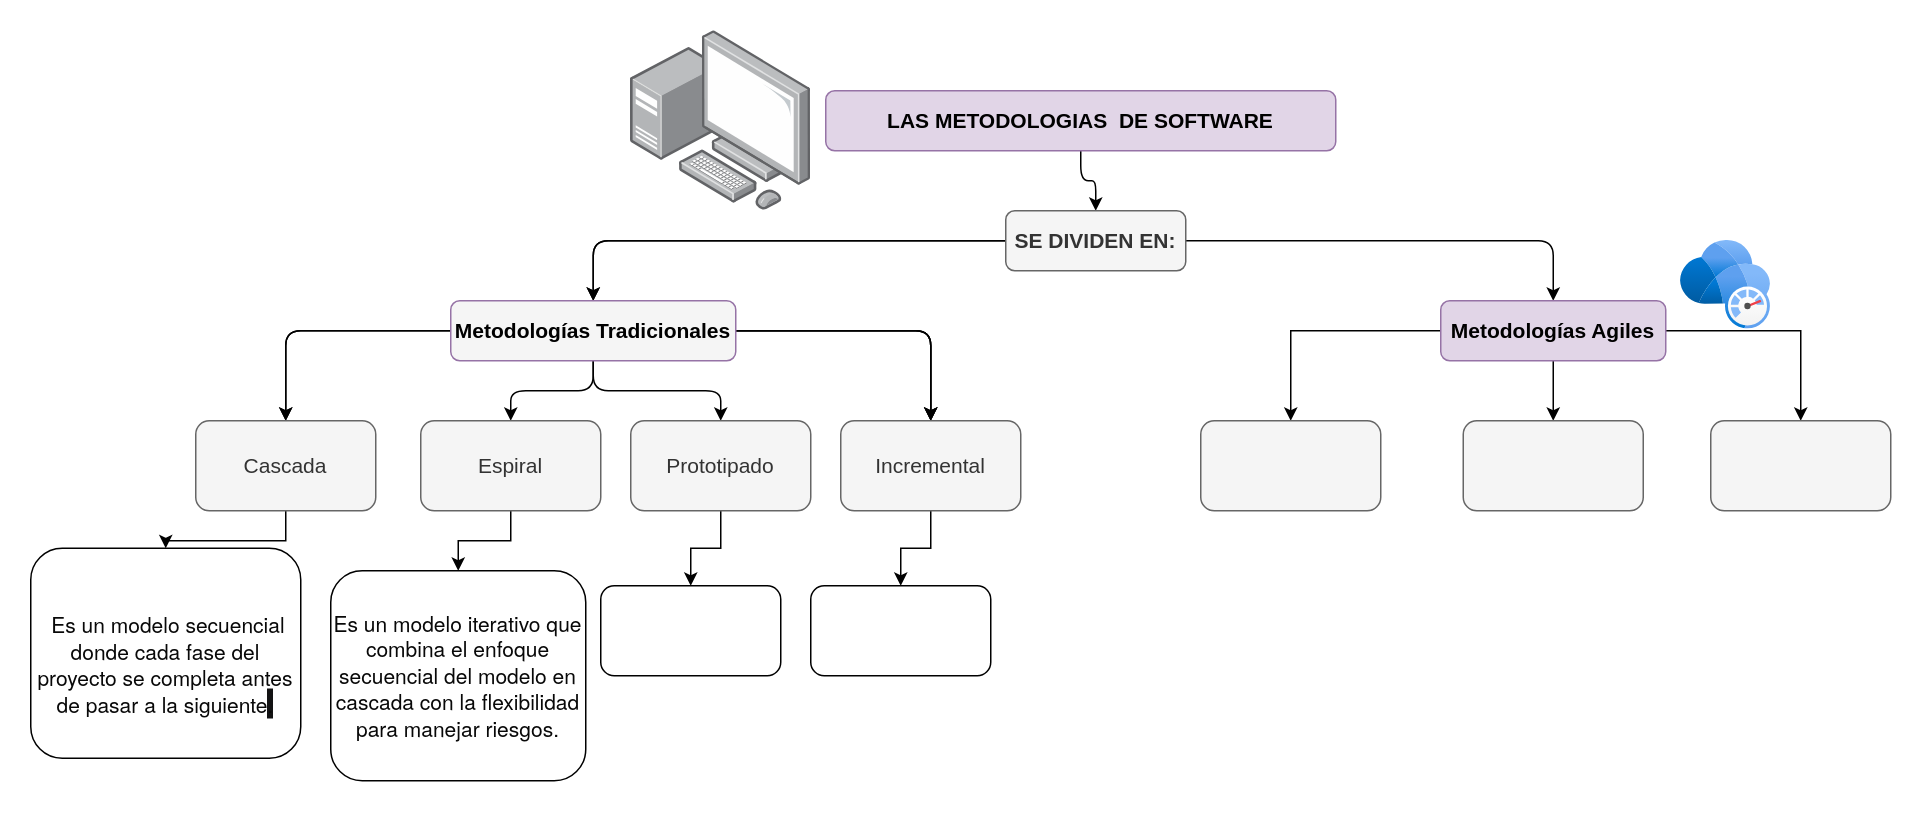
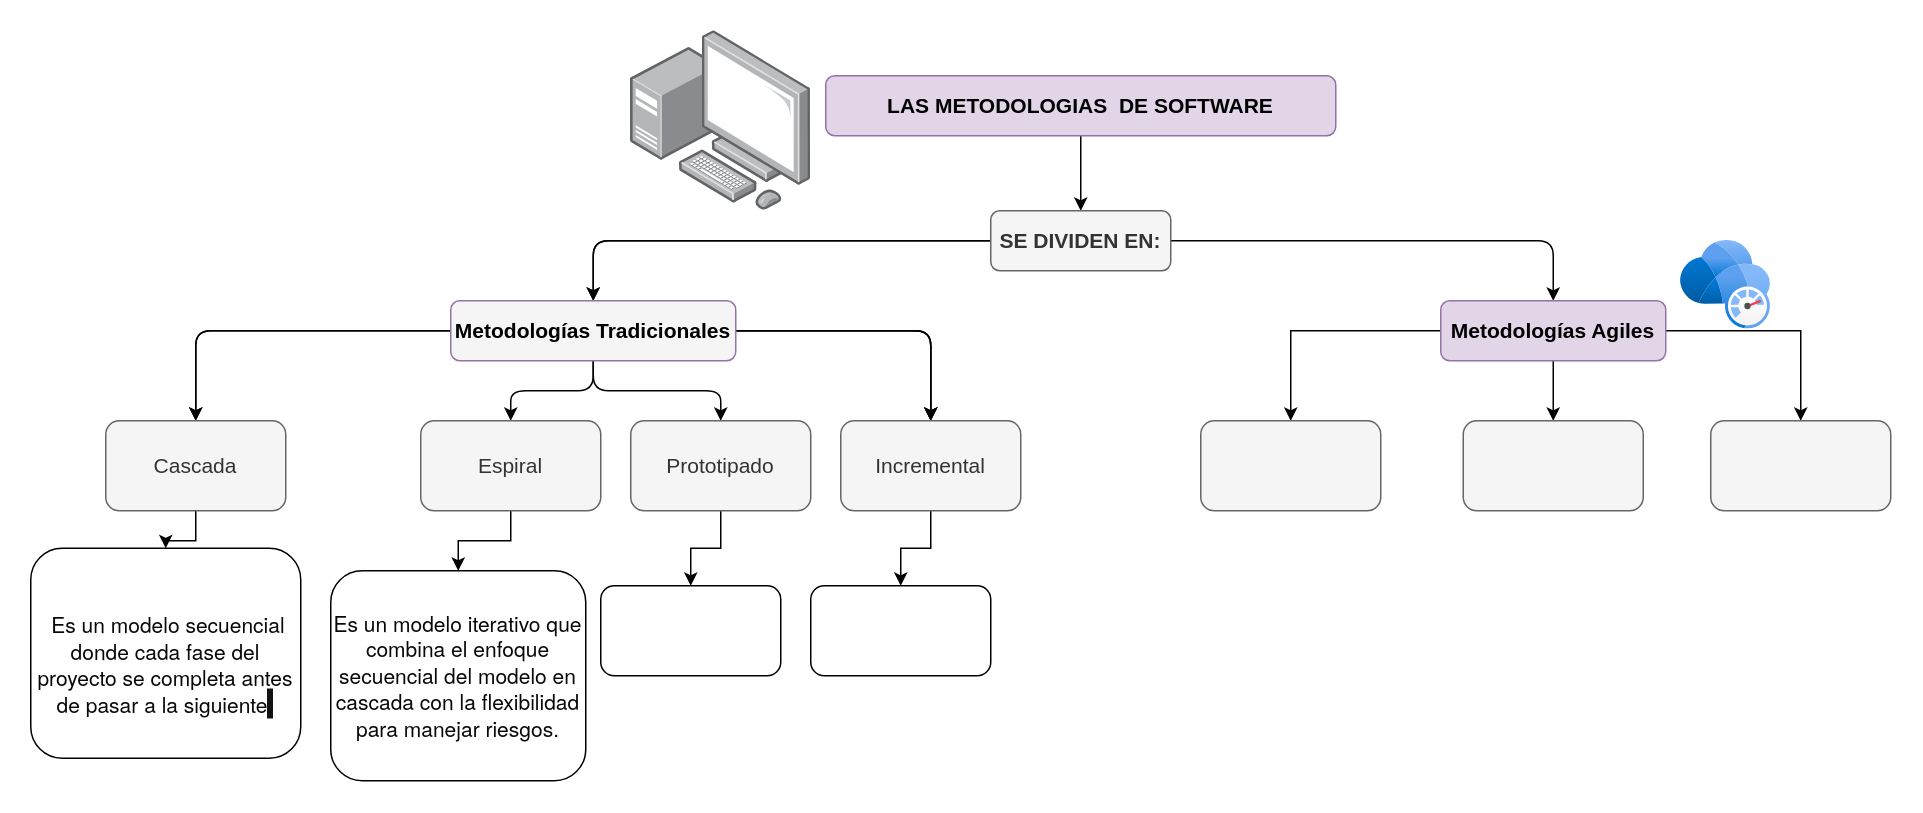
(1081, 121) -> (1081, 106)
(1096, 241) -> (1081, 241)
(286, 466) -> (196, 466)
